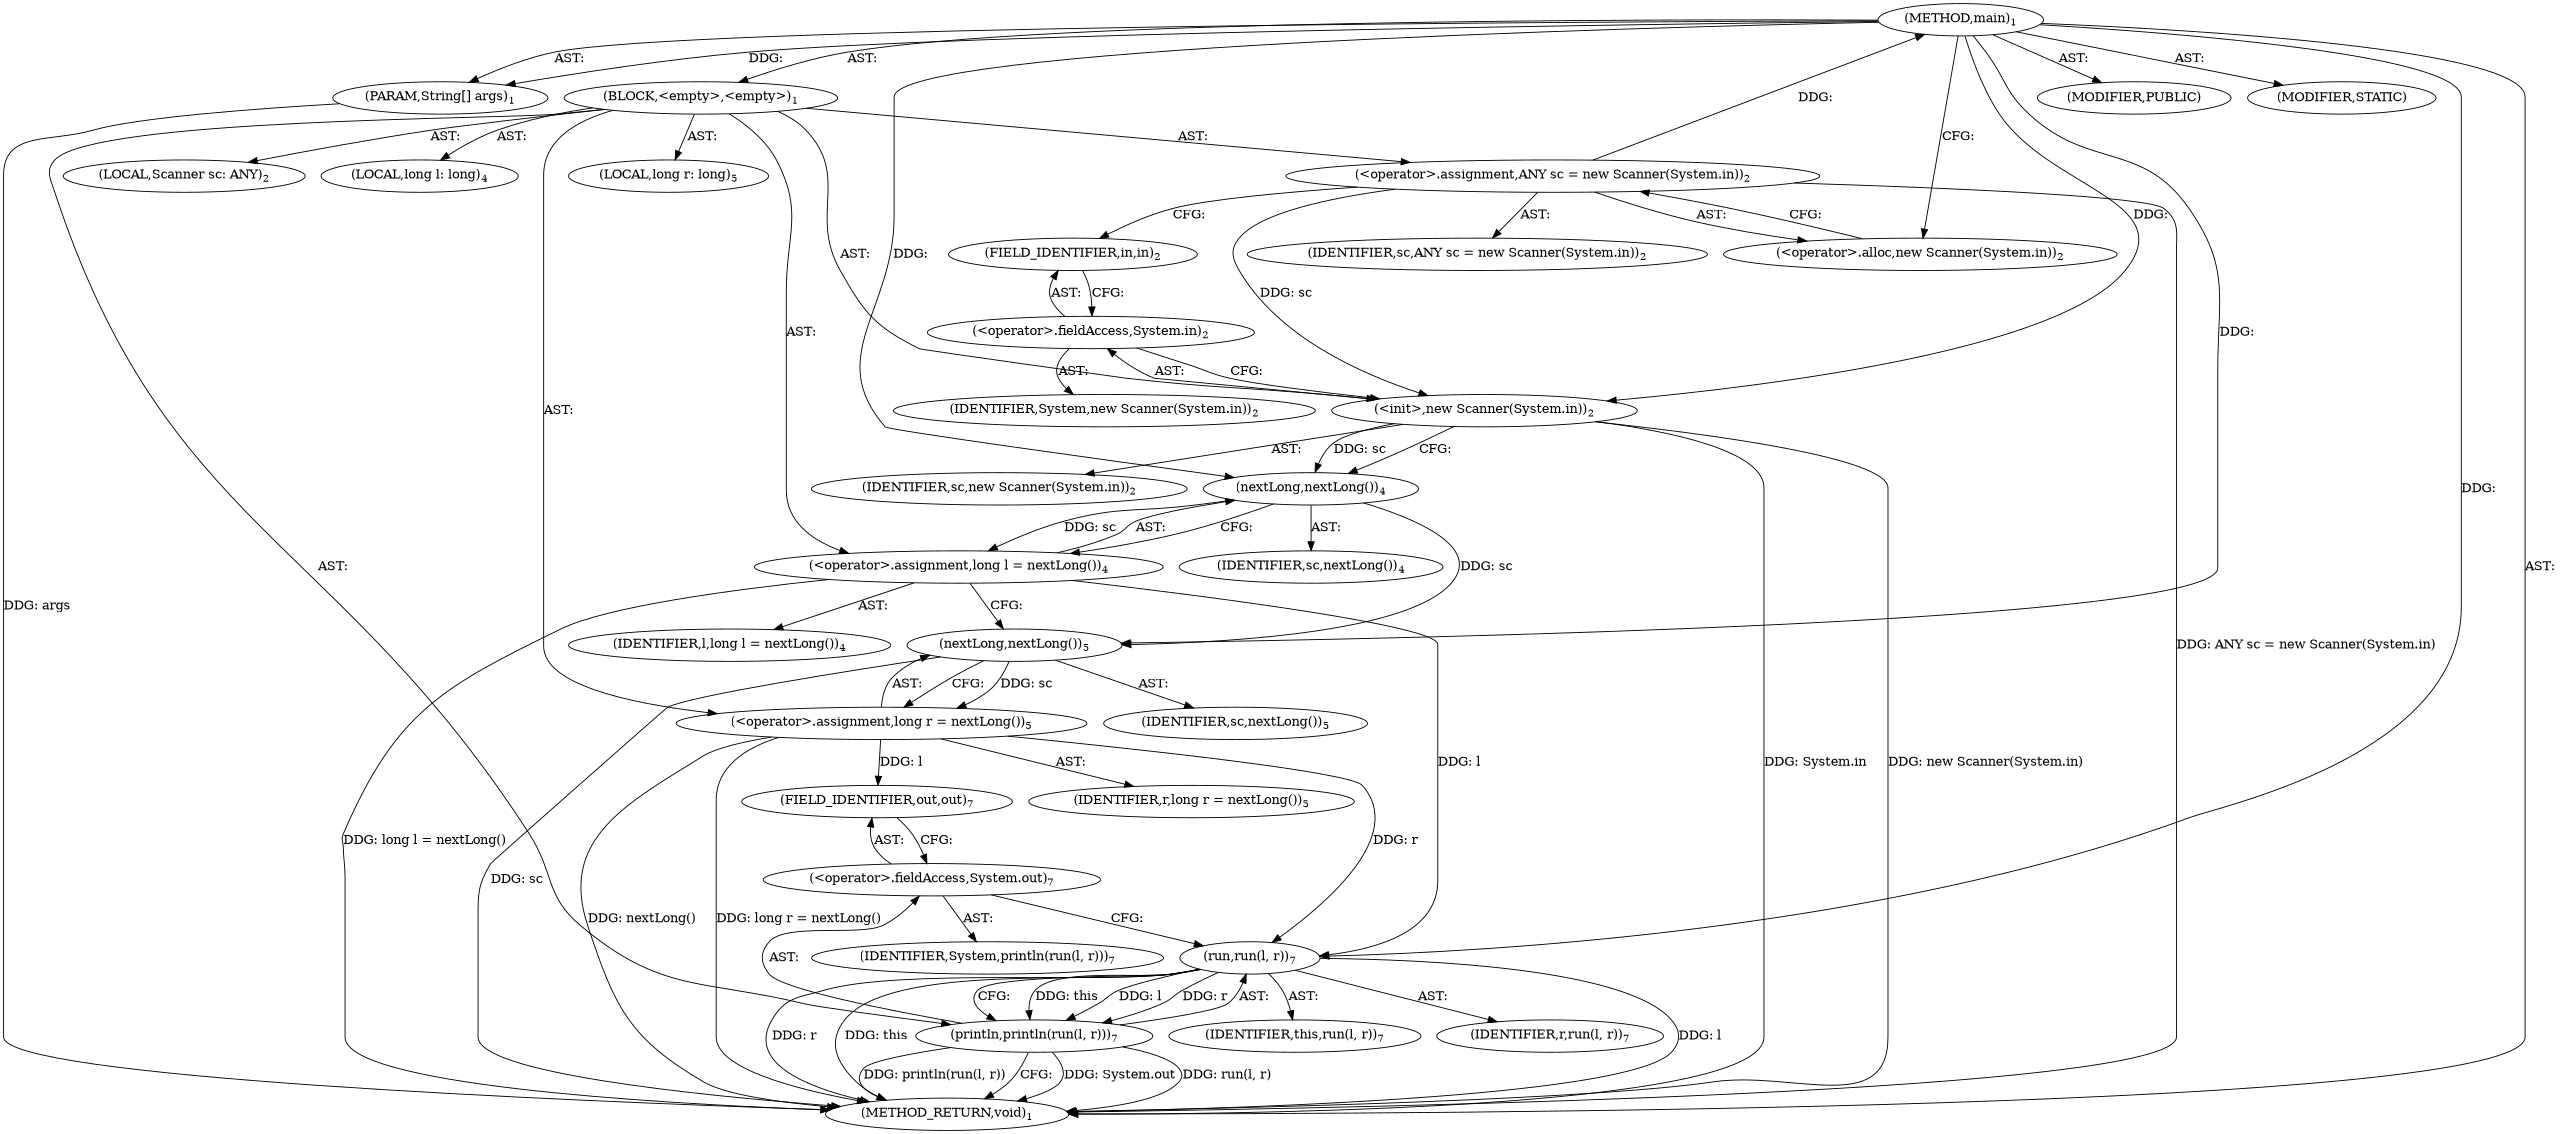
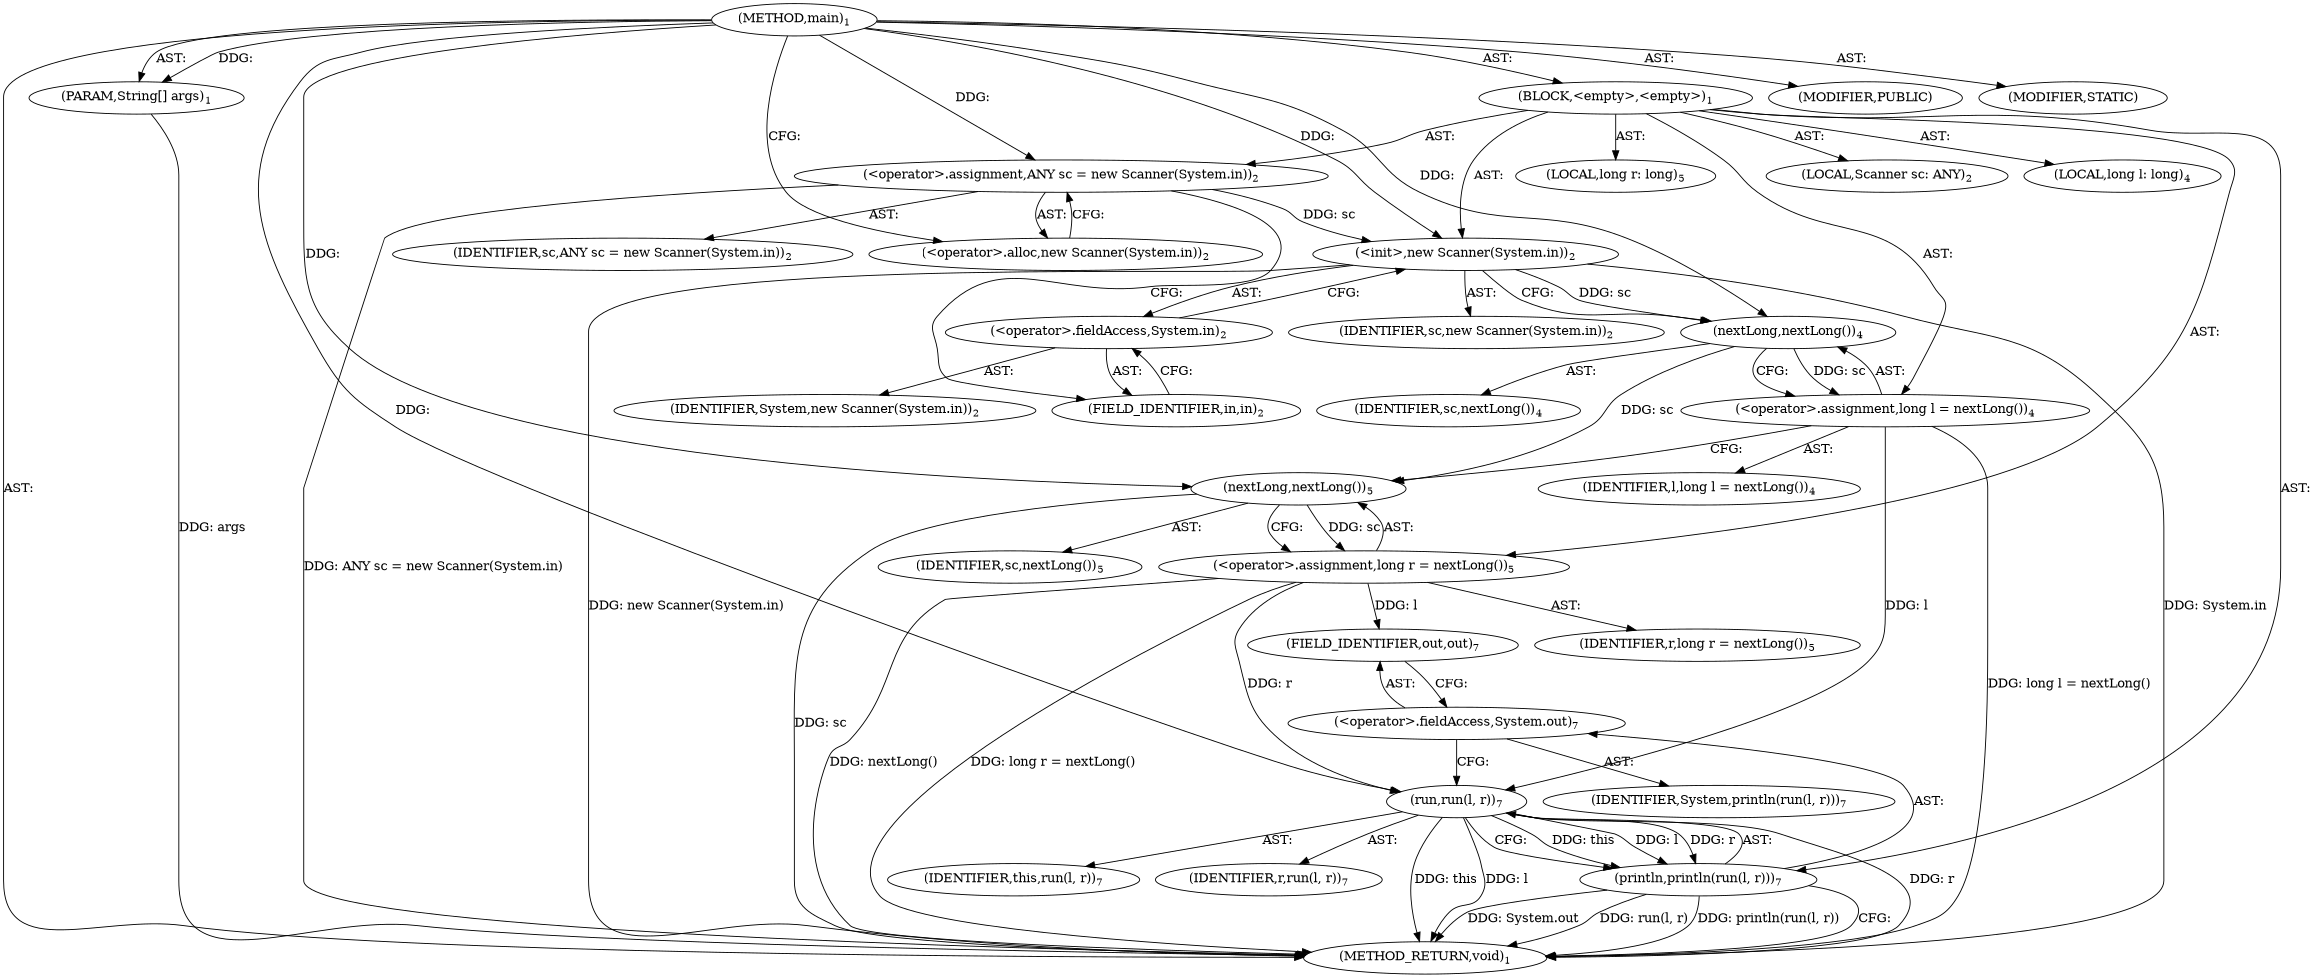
(1754, 99) -> (923, 95)
